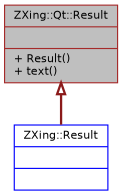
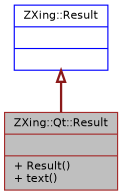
(61, 109) -> (61, 97)
